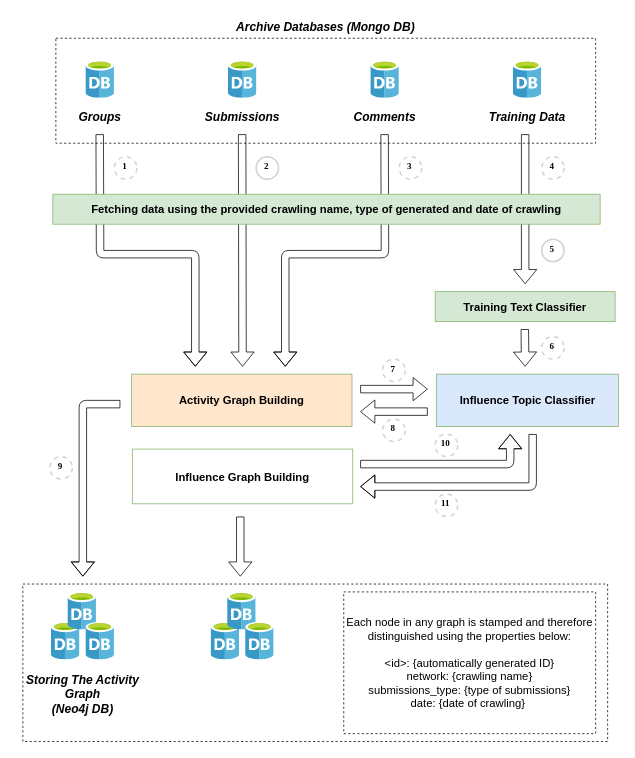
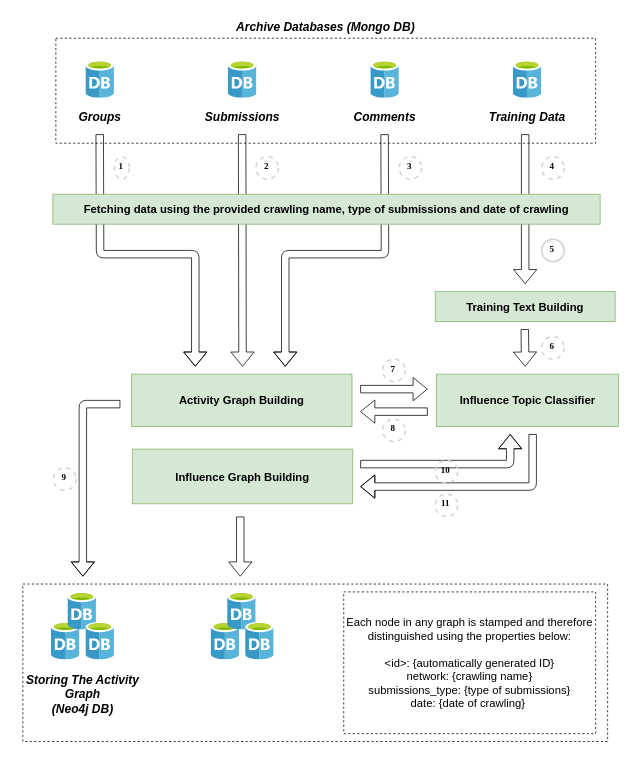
(126, 168) -> (122, 168)
(267, 168) -> (267, 168)
(327, 209) -> (327, 209)
(525, 306) -> (525, 306)
(242, 400) -> (242, 400)
(528, 400) -> (528, 400)
(447, 445) -> (447, 471)
(61, 468) -> (65, 479)
(243, 476) -> (243, 476)
